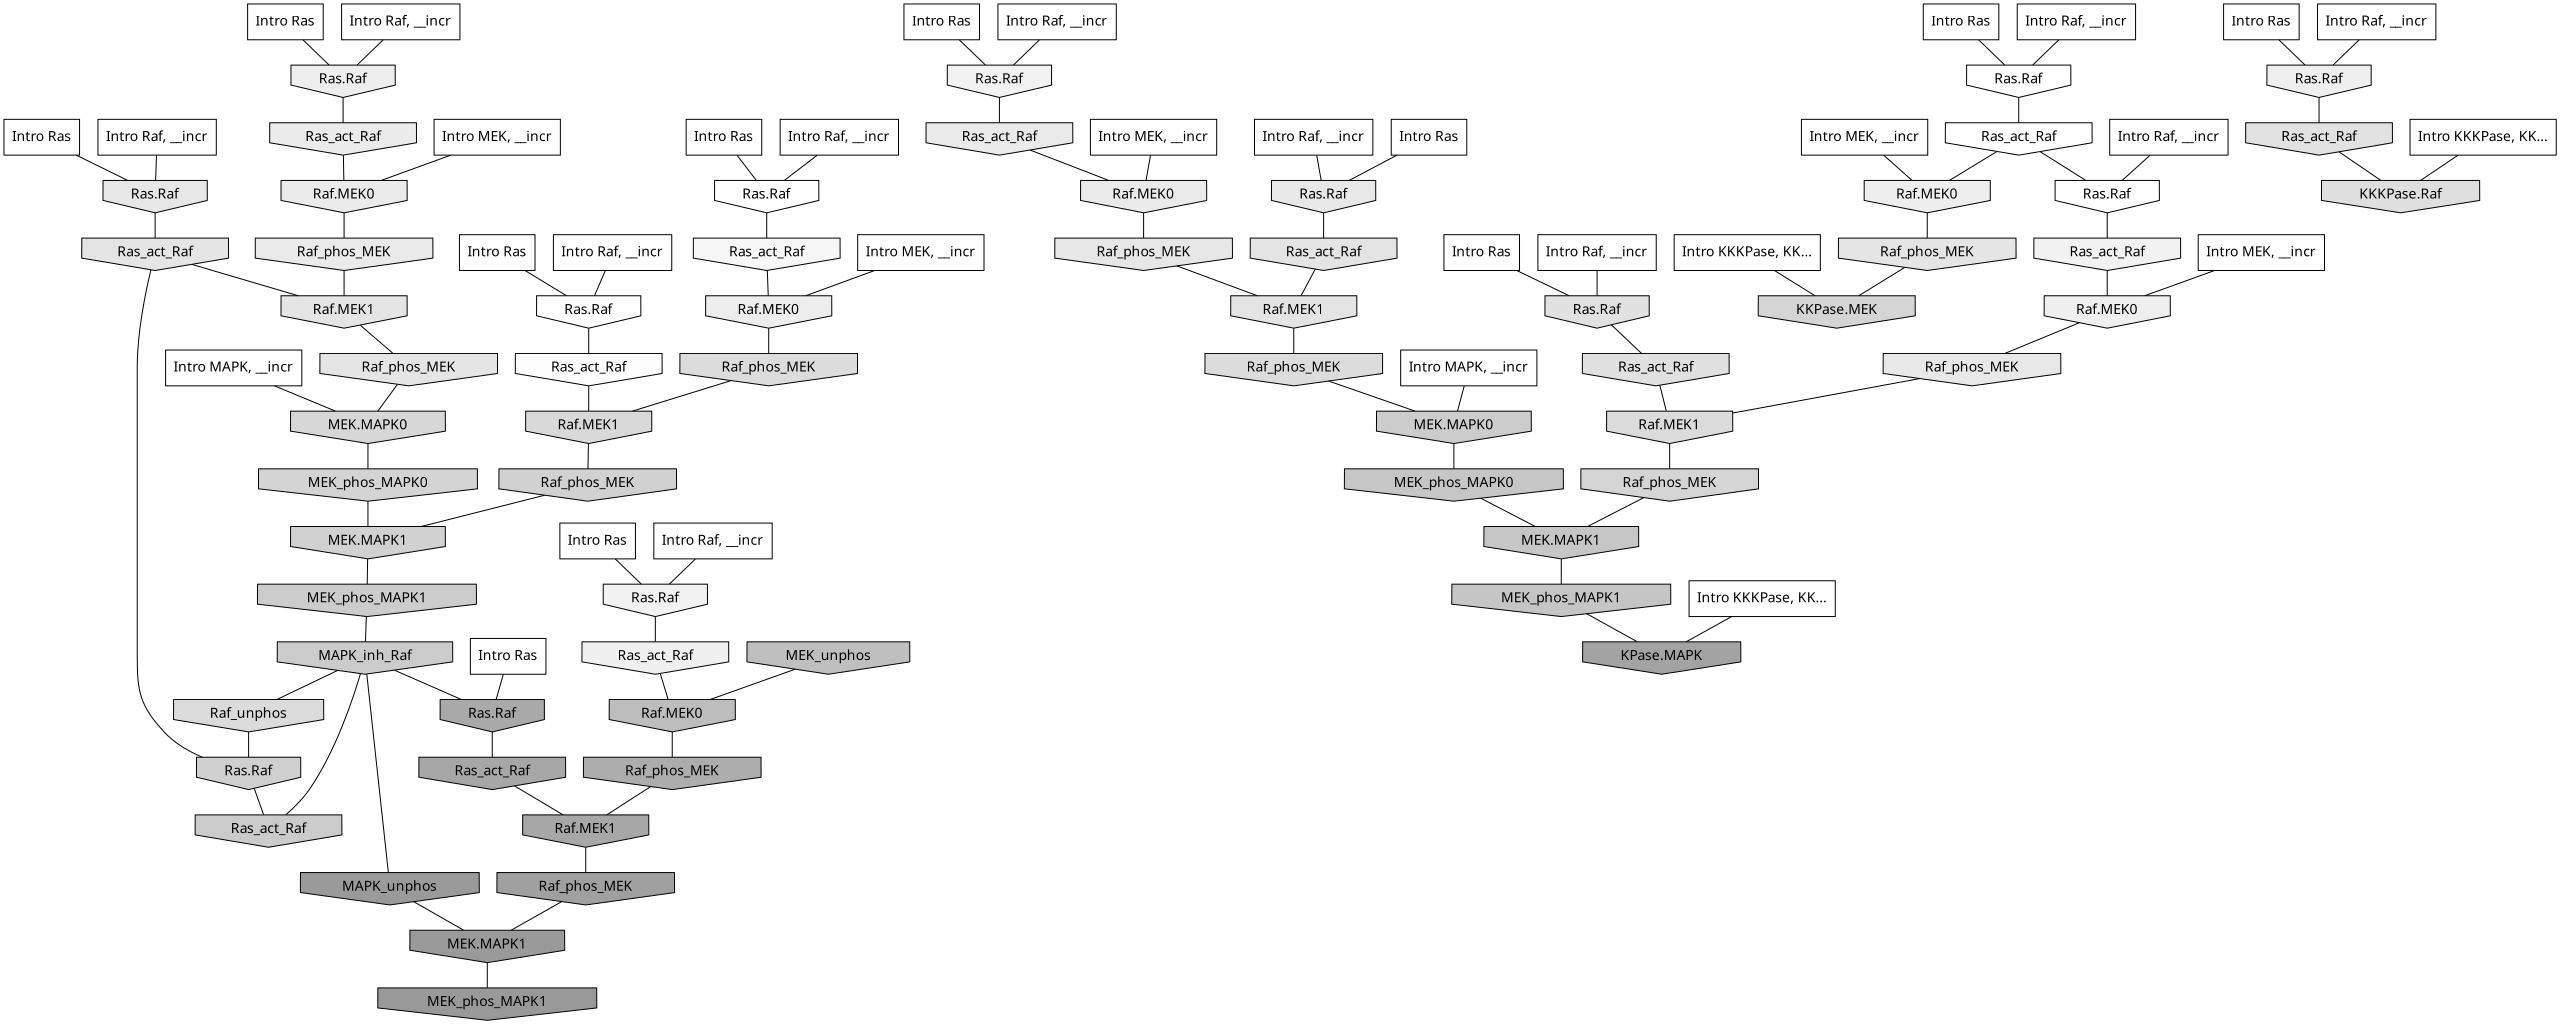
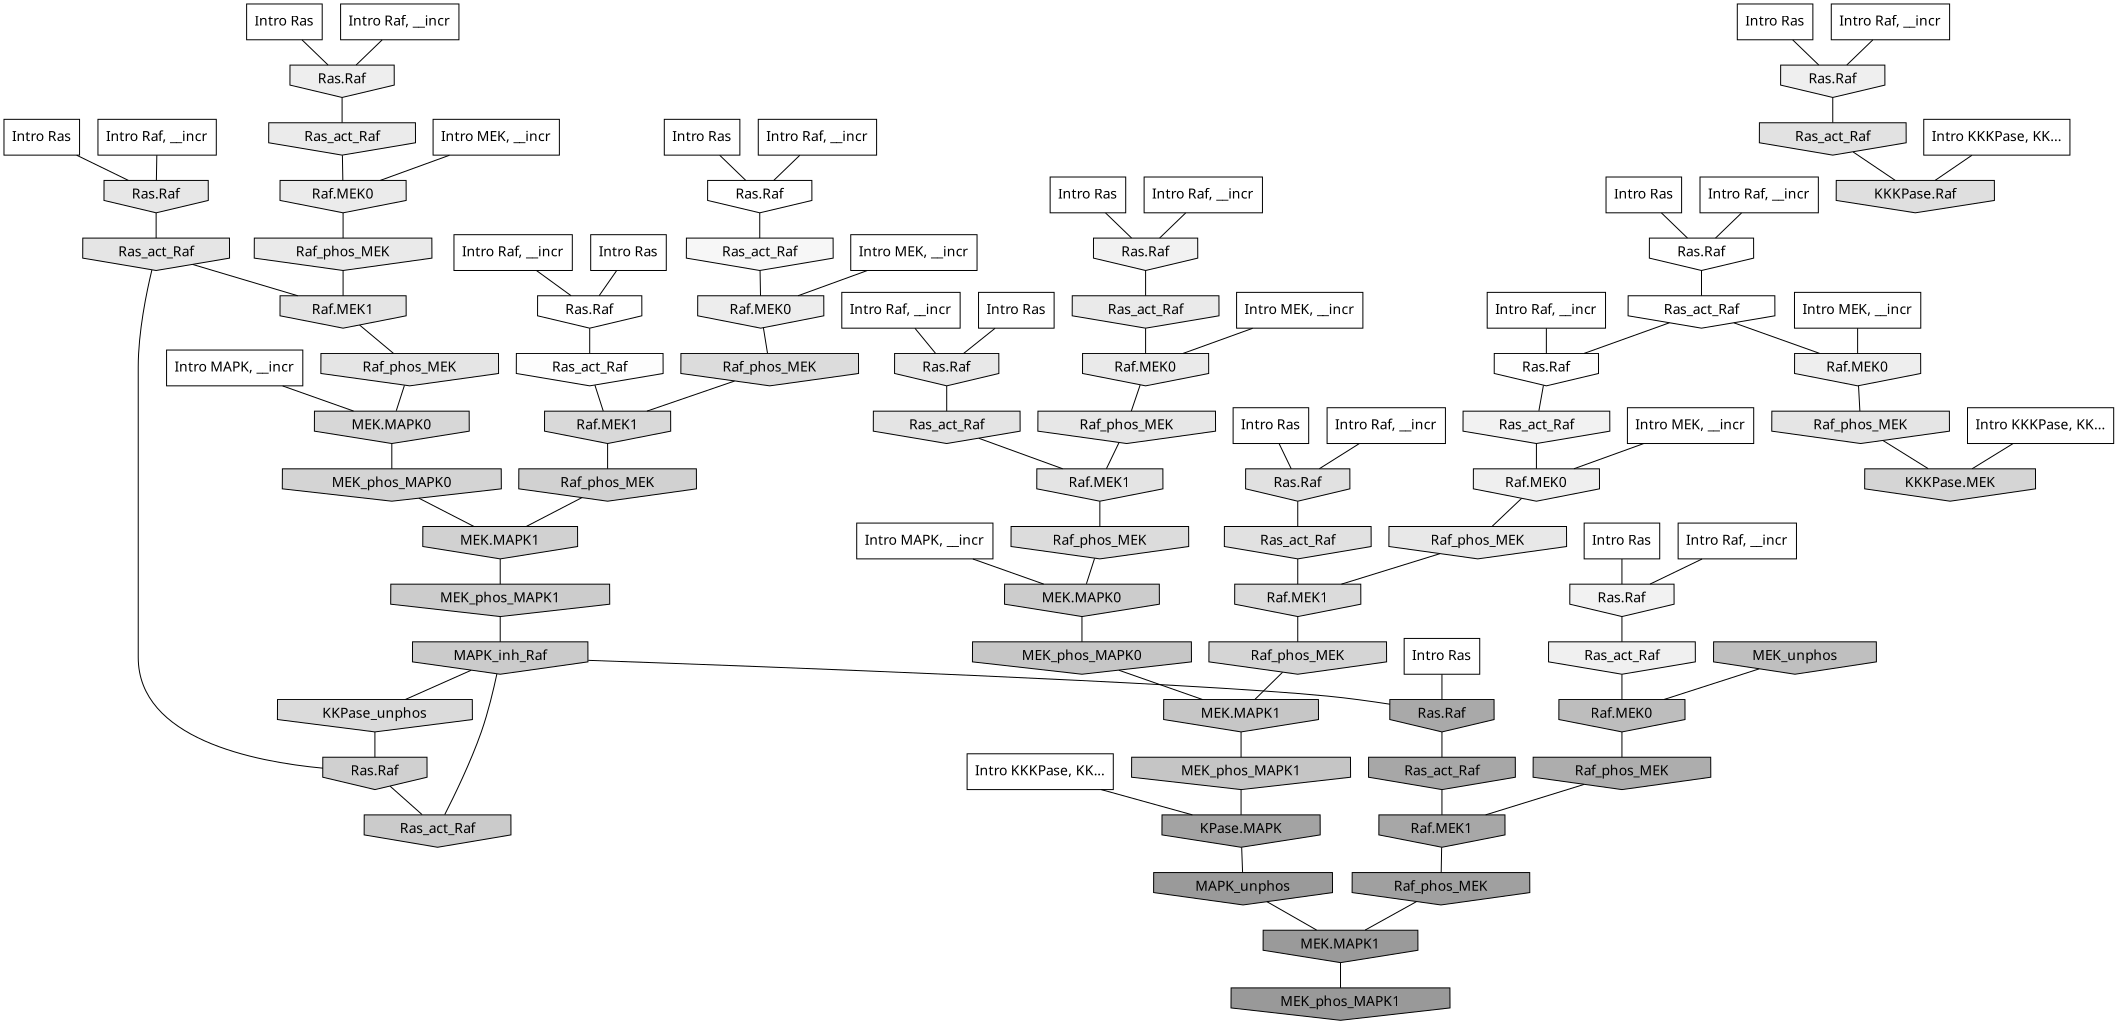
(1837, 310) -> (1950, 483)
(249, 714) -> (375, 714)
(378, 773) -> (1242, 860)
